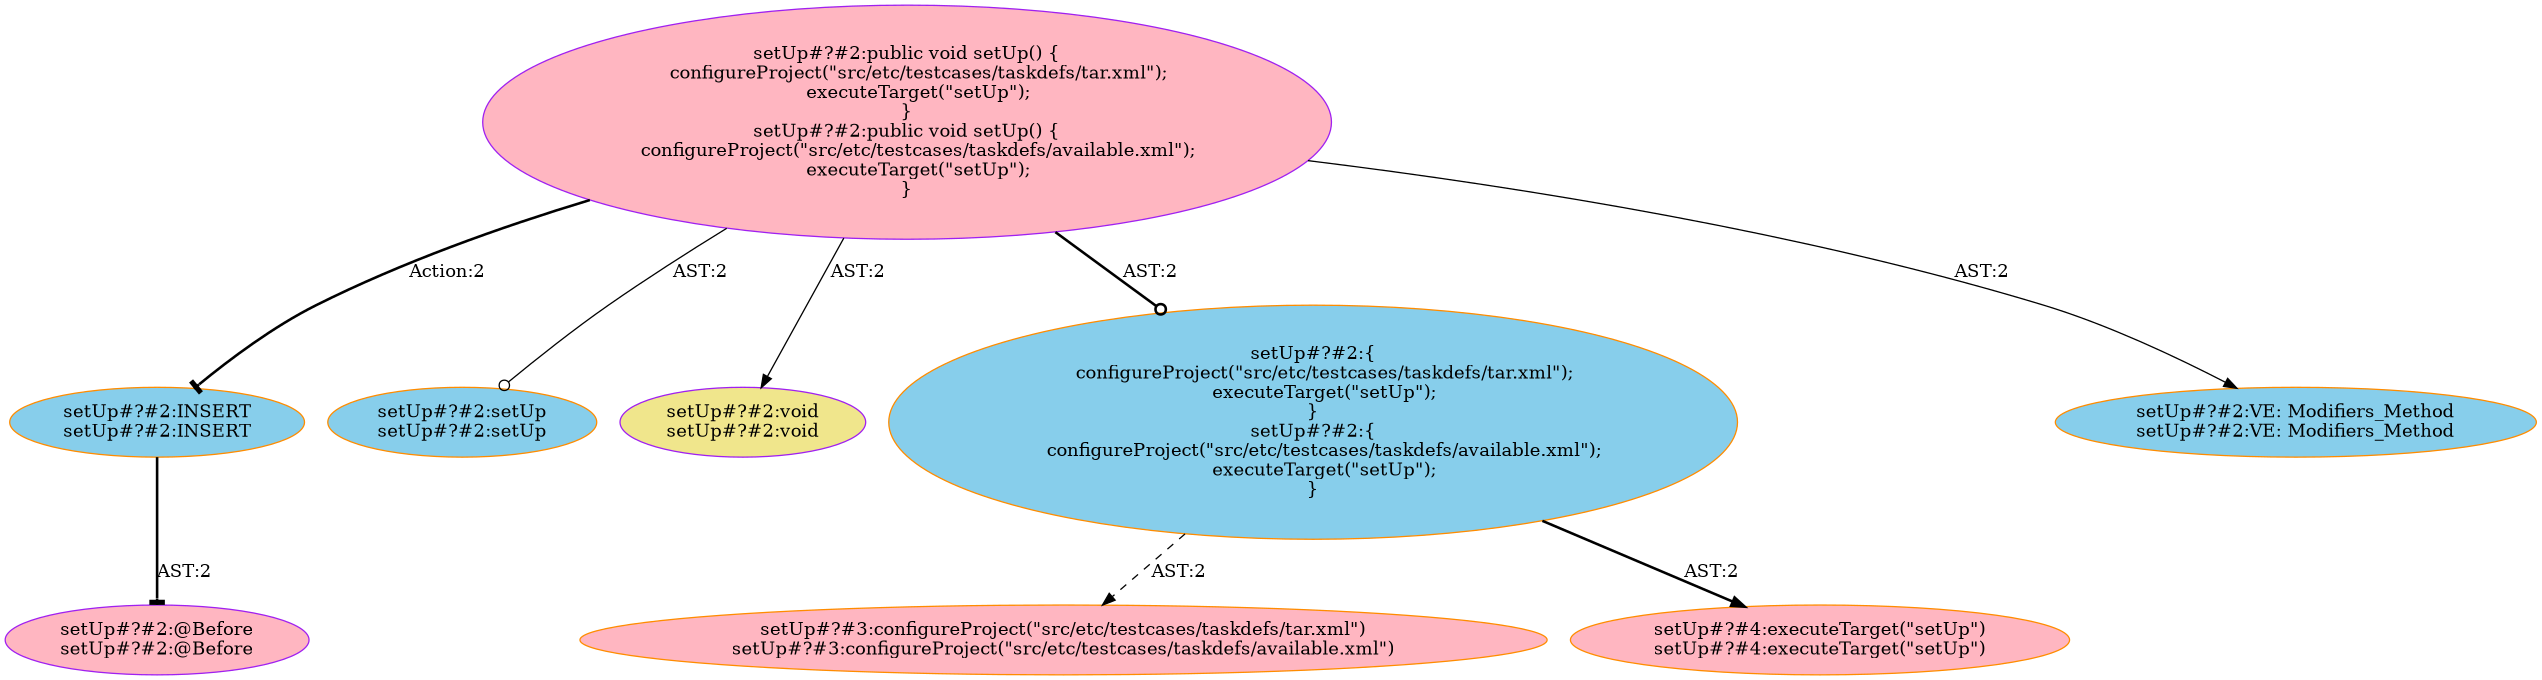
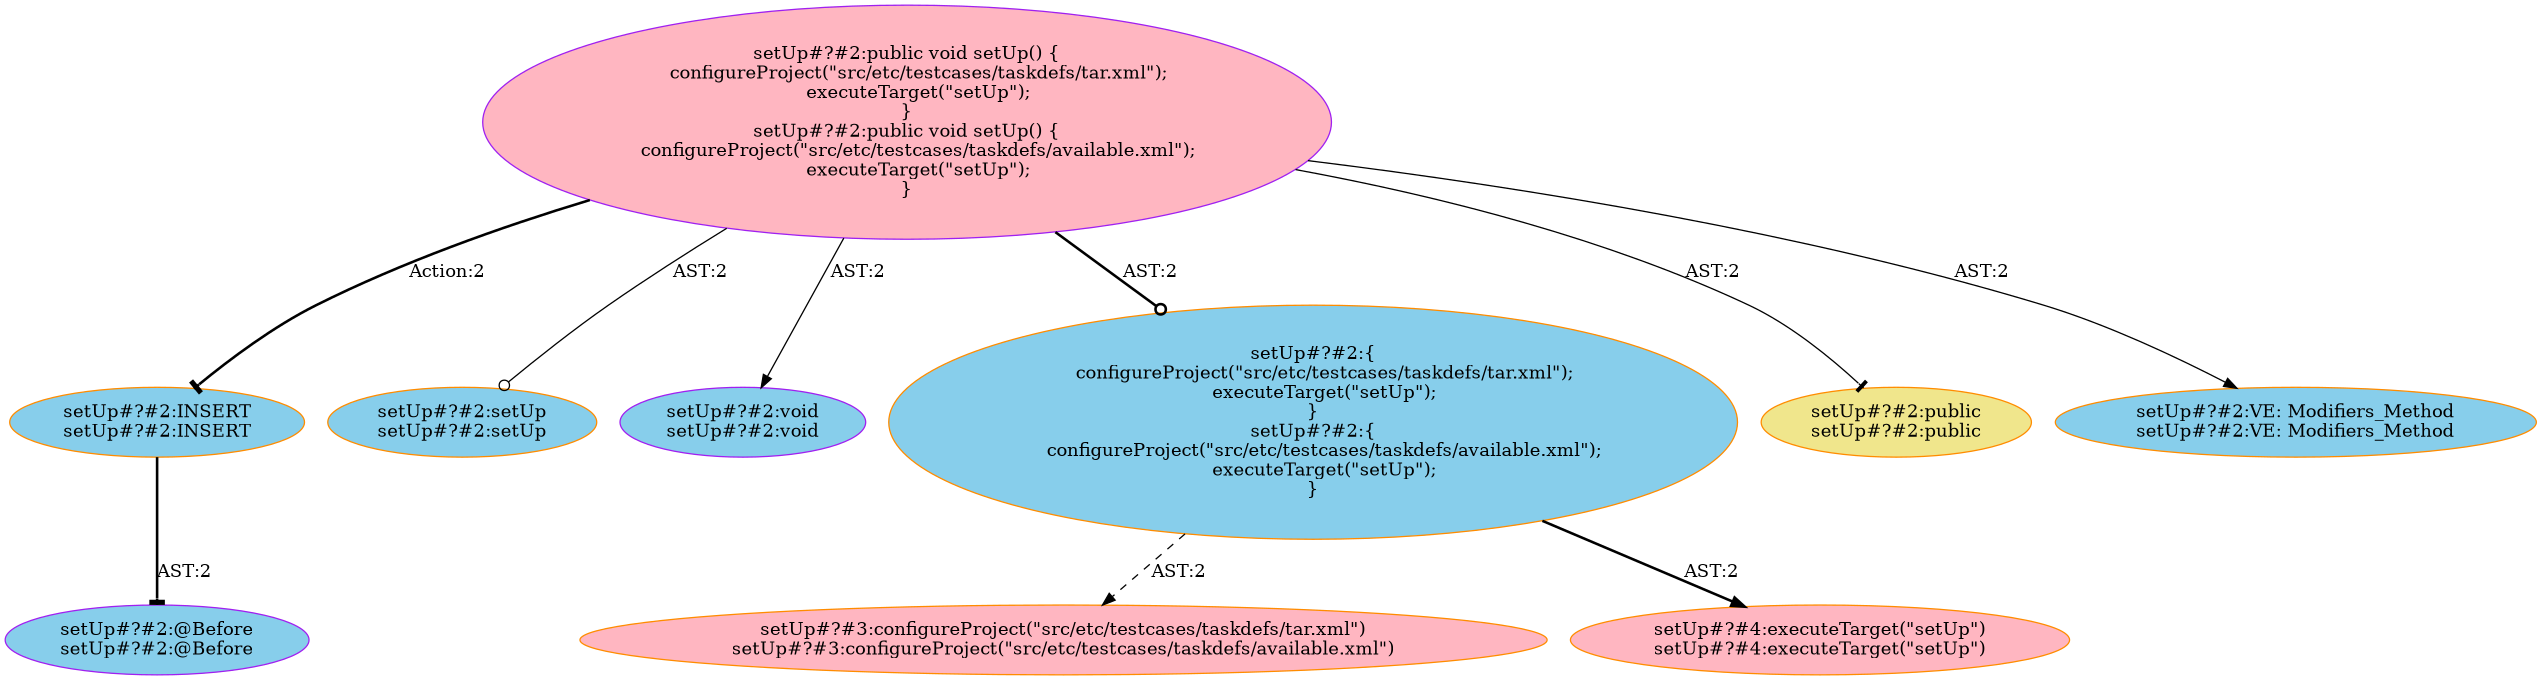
(743, 422) -> (743, 422)
none -> (1896, 422)
(157, 640) -> (157, 640)
